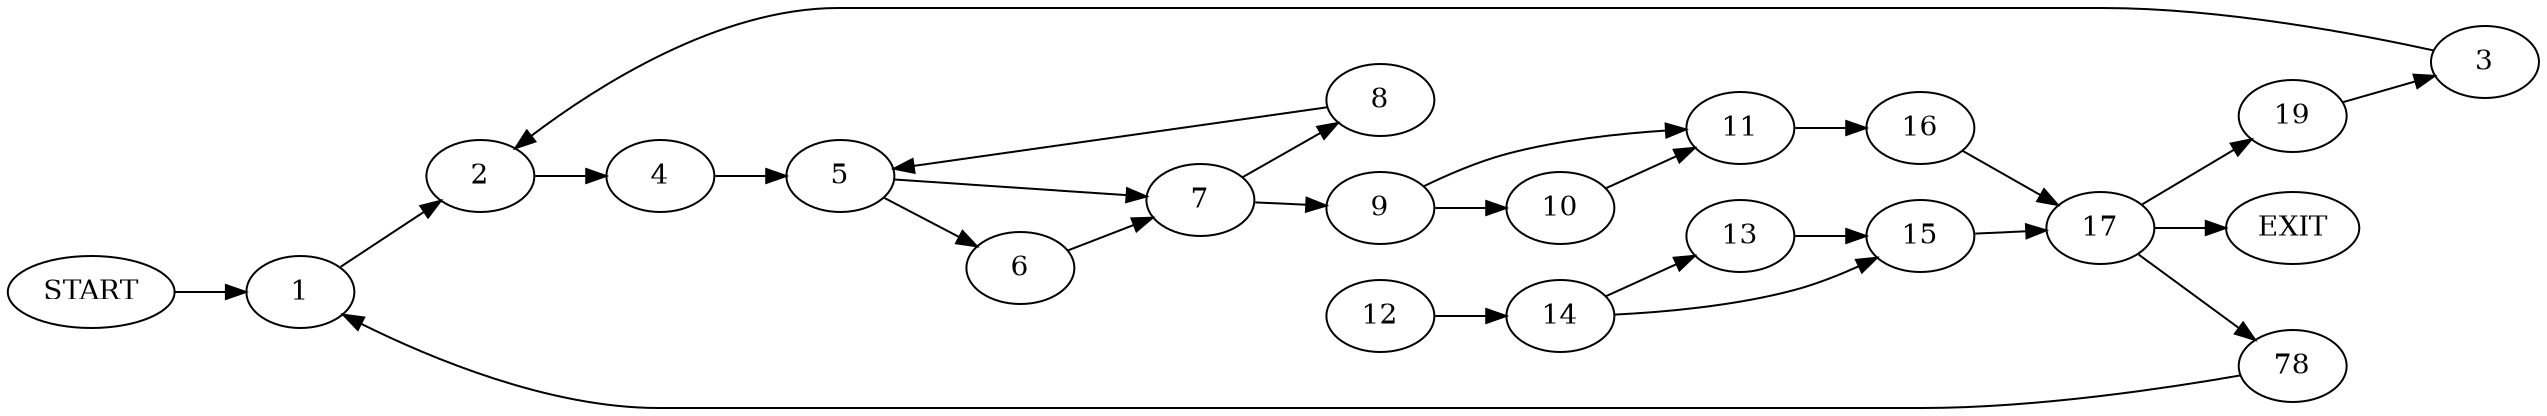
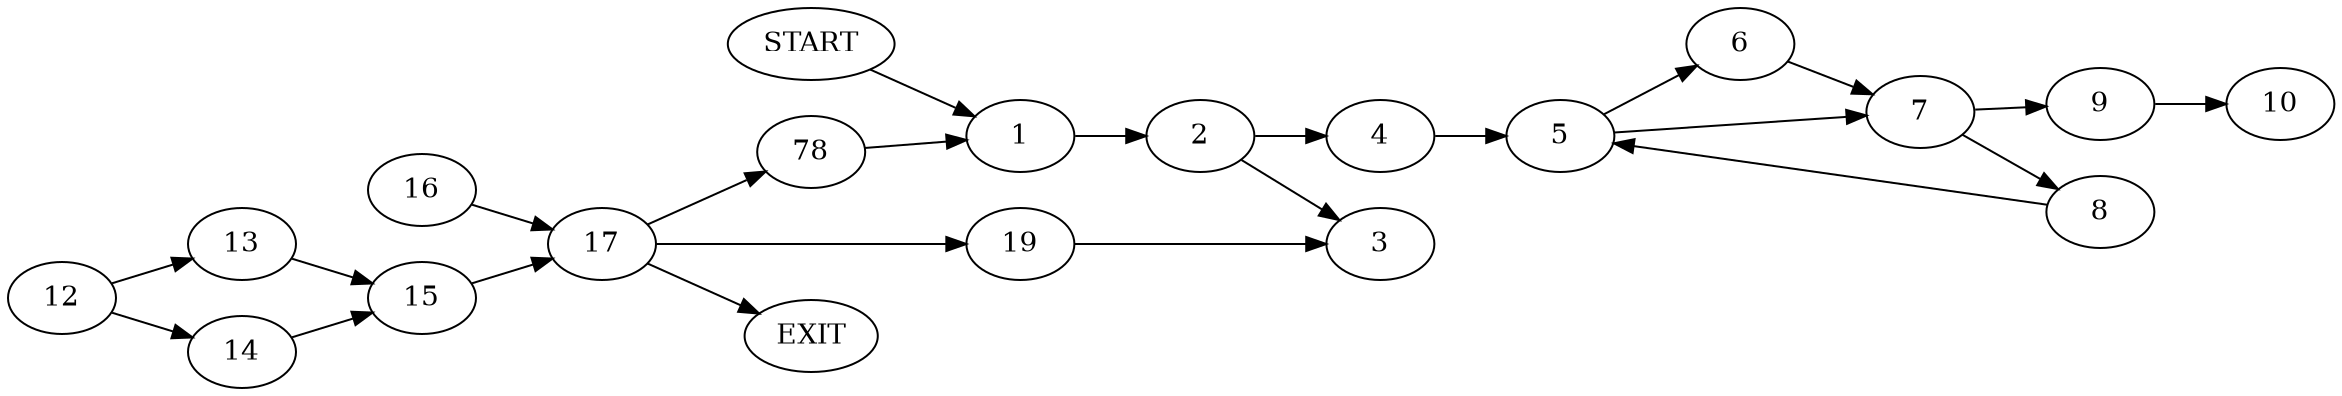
(1469, 8) -> (1282, 185)
(1740, 128) -> none
(1641, 280) -> (143, 274)
